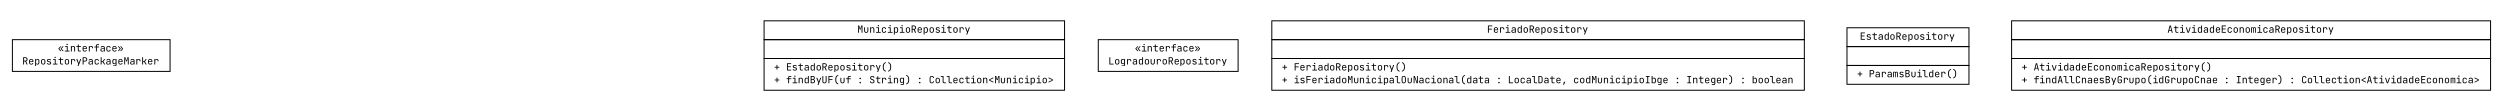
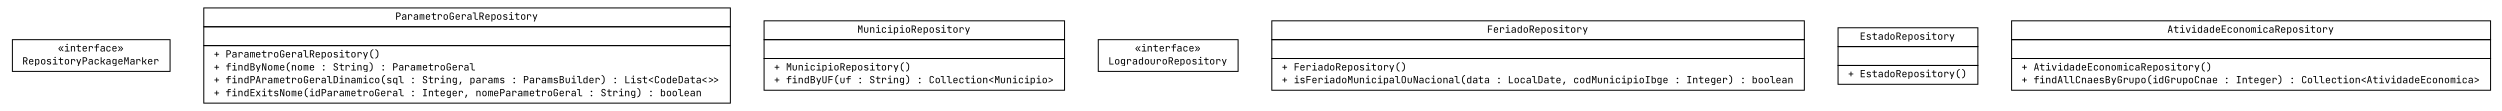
none -> (467, 56)
(834, 67) -> (843, 67)
(1908, 74) -> (1908, 74)
